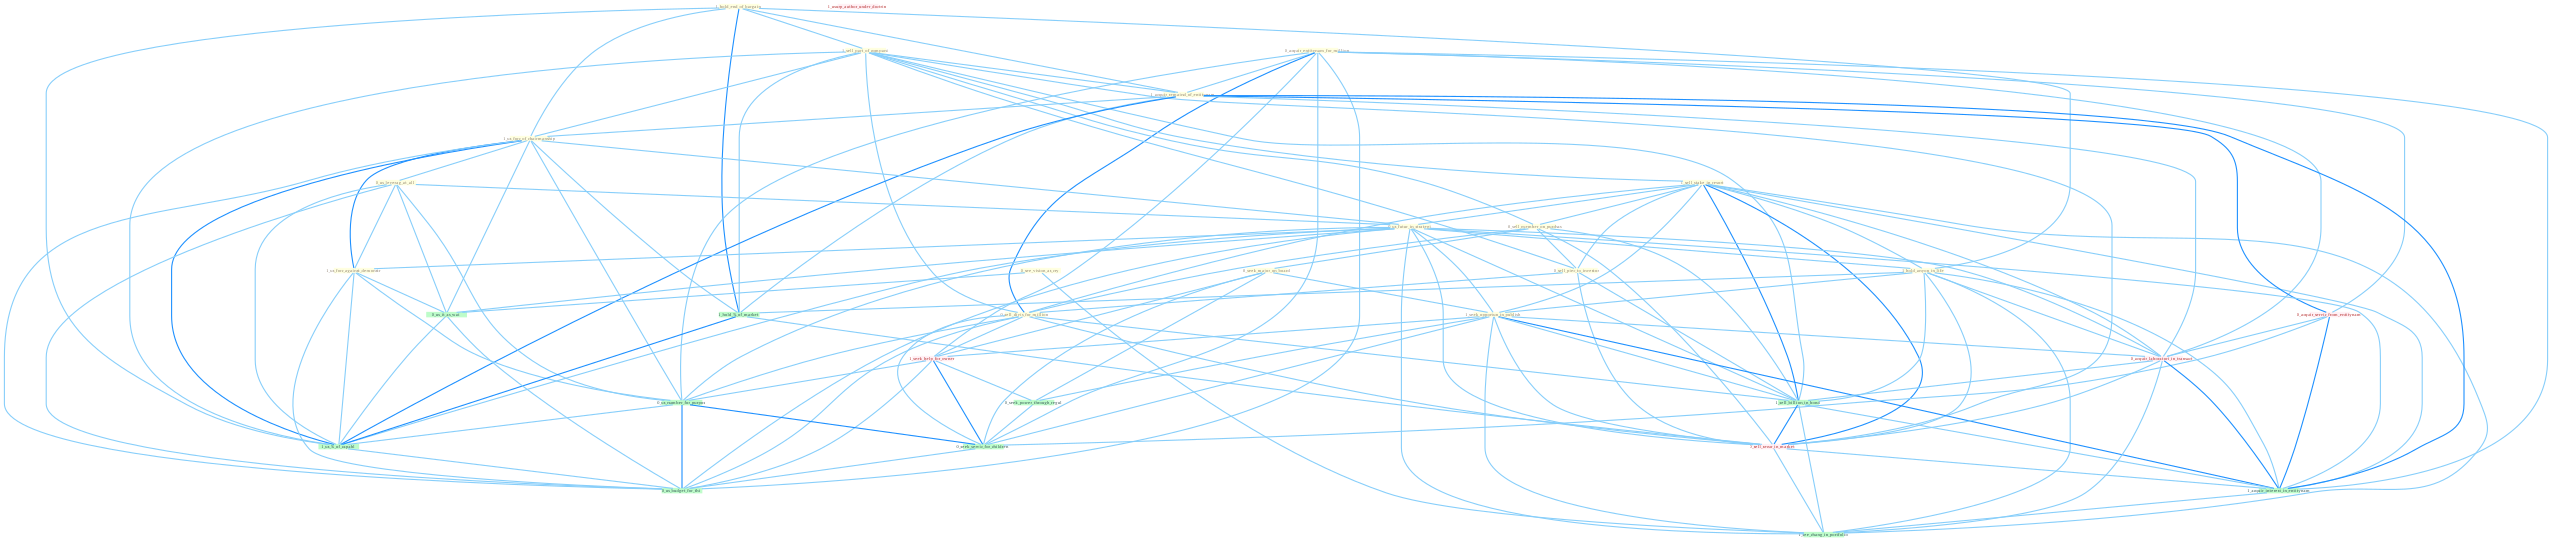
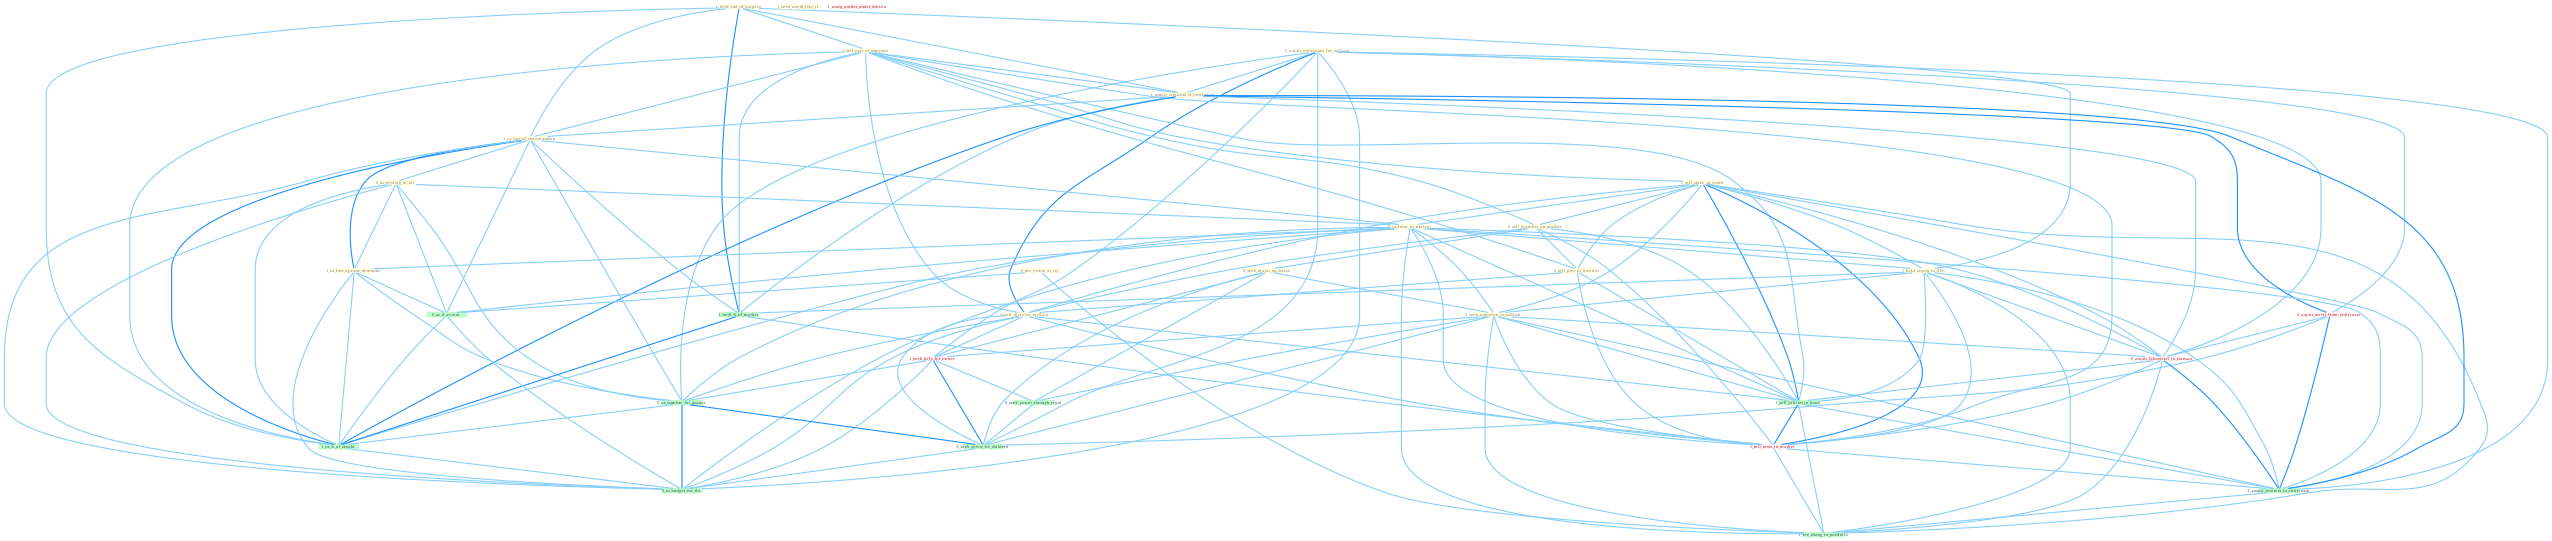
none -> (799, 7)
(1925, 411) -> (1925, 411)
